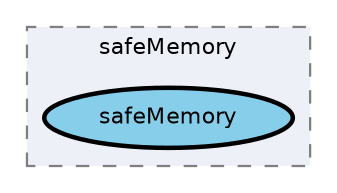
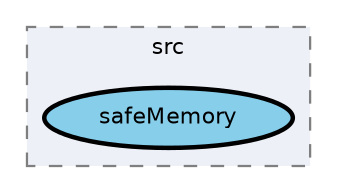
(169, 48) -> (169, 48)
